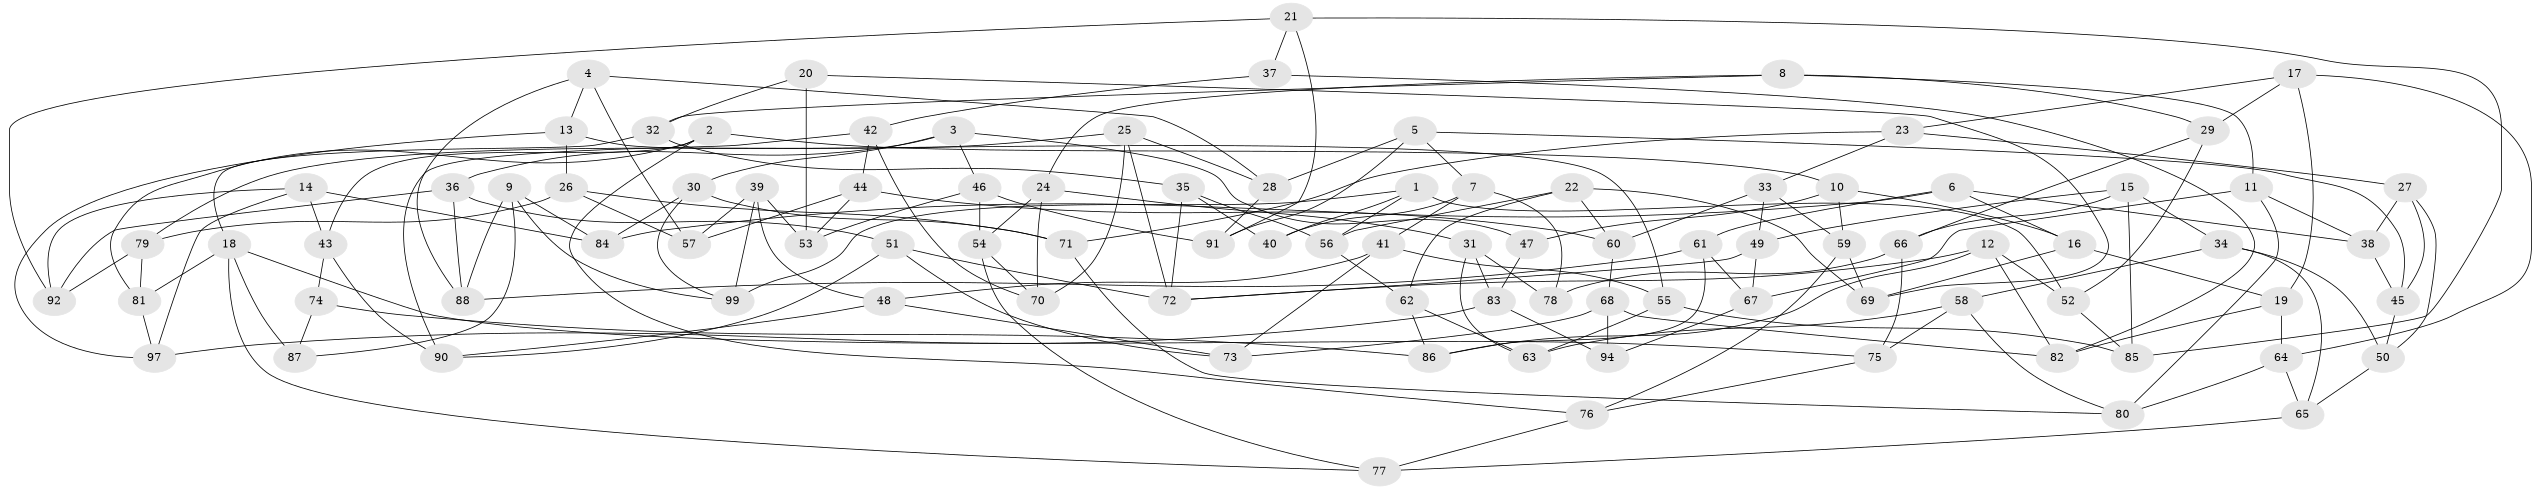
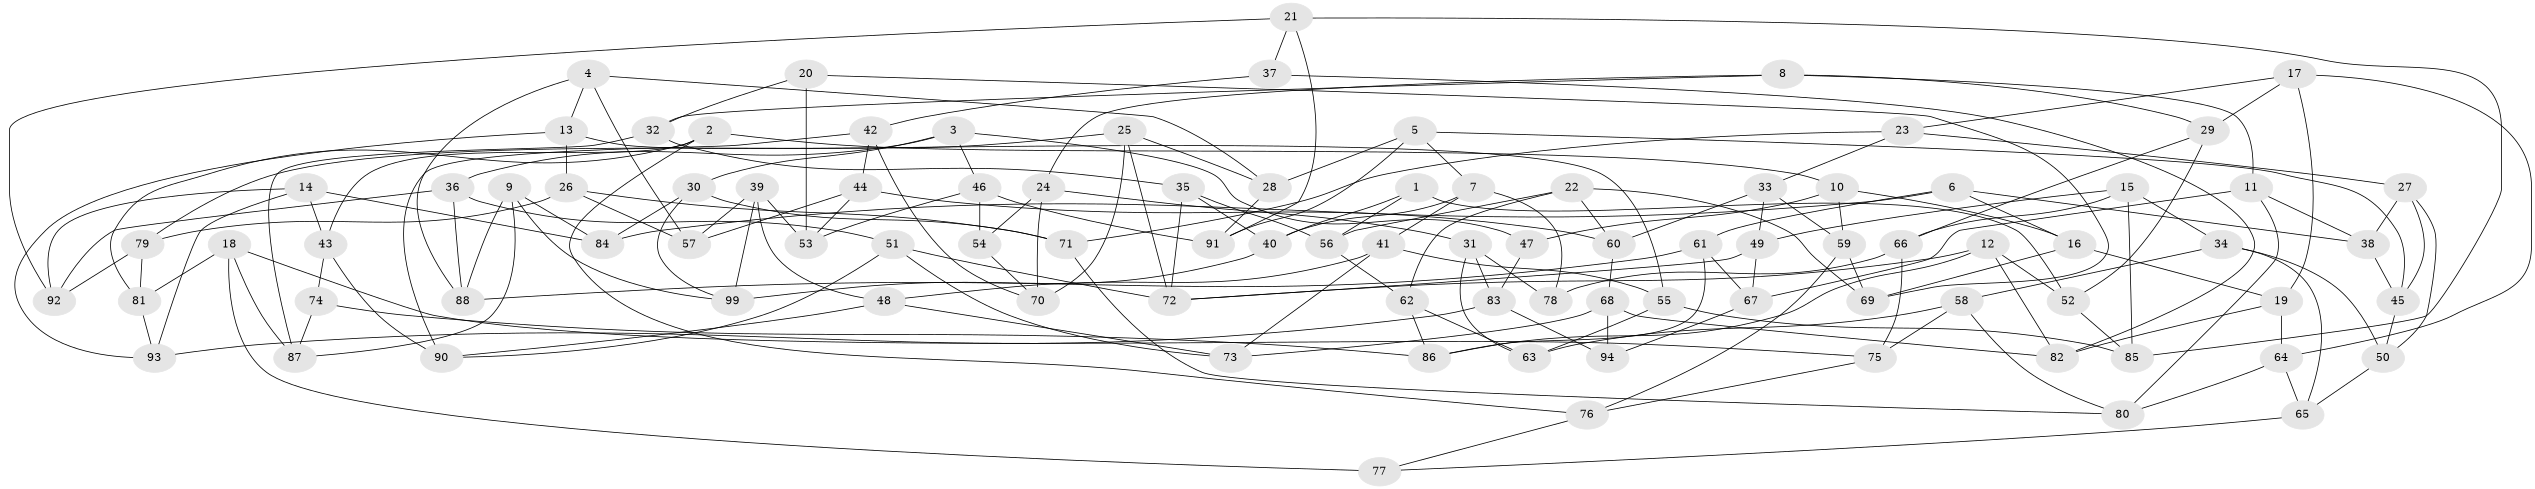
(396, 151) -> (302, 164)
(946, 212) -> (1005, 283)
(155, 358) -> (155, 358)
(1144, 404) -> none
